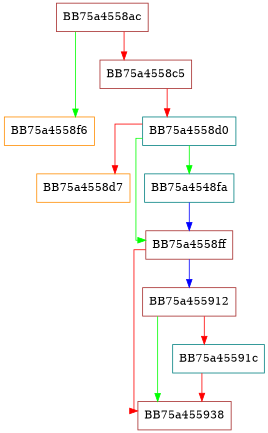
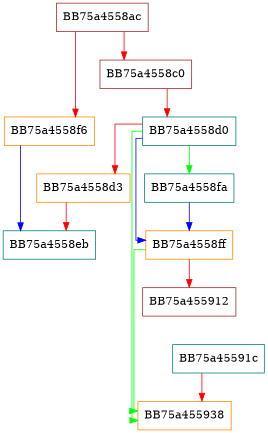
(75, 70) -> (75, 70)
(146, 74) -> (146, 74)
(136, 187) -> (136, 187)
(83, 188) -> (83, 188)
(189, 188) -> (189, 188)
none -> (49, 245)
(189, 245) -> (189, 245)
(189, 269) -> (189, 269)
(134, 325) -> (134, 325)
(204, 326) -> none
(158, 355) -> (132, 271)
(185, 416) -> (185, 416)
